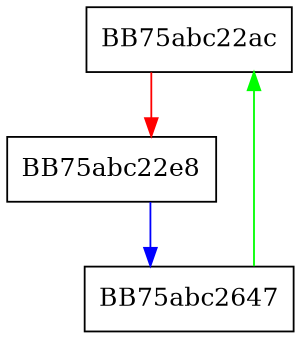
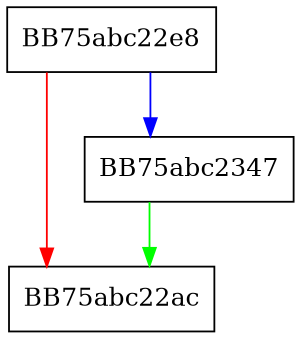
(151, 95) -> (47, 160)
(189, 299) -> (189, 169)
